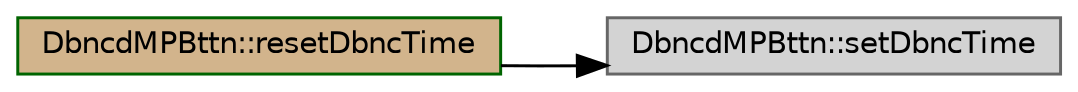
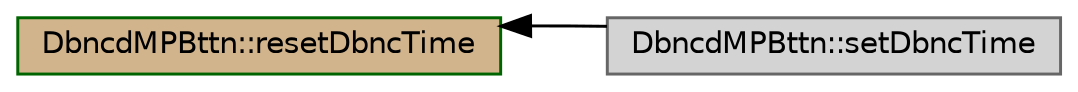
(539, 66) -> (569, 26)
